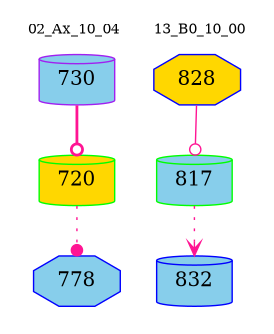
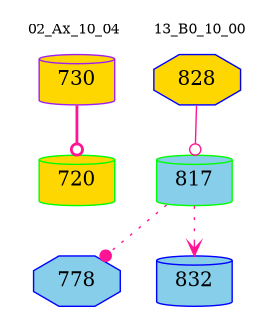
(77, 80) -> (77, 80)
(77, 225) -> (151, 218)
